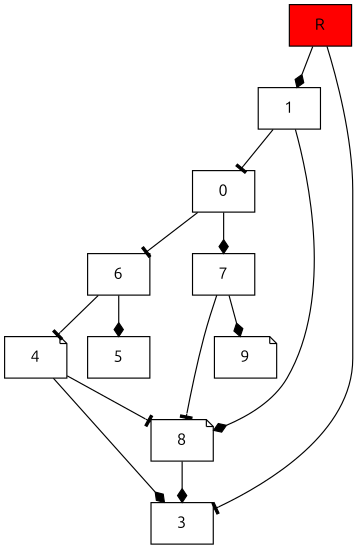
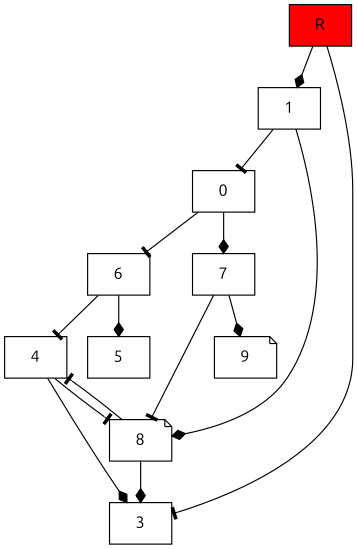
(36, 357) -> (36, 357)
none -> (97, 400)
